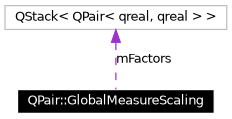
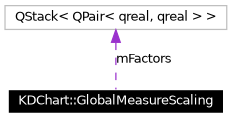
(116, 101) -> (116, 101)
